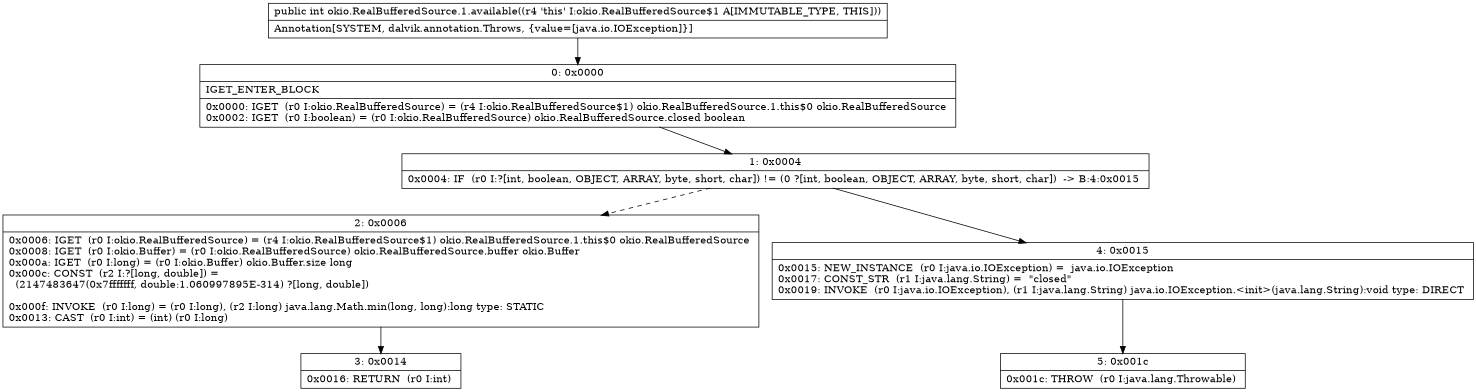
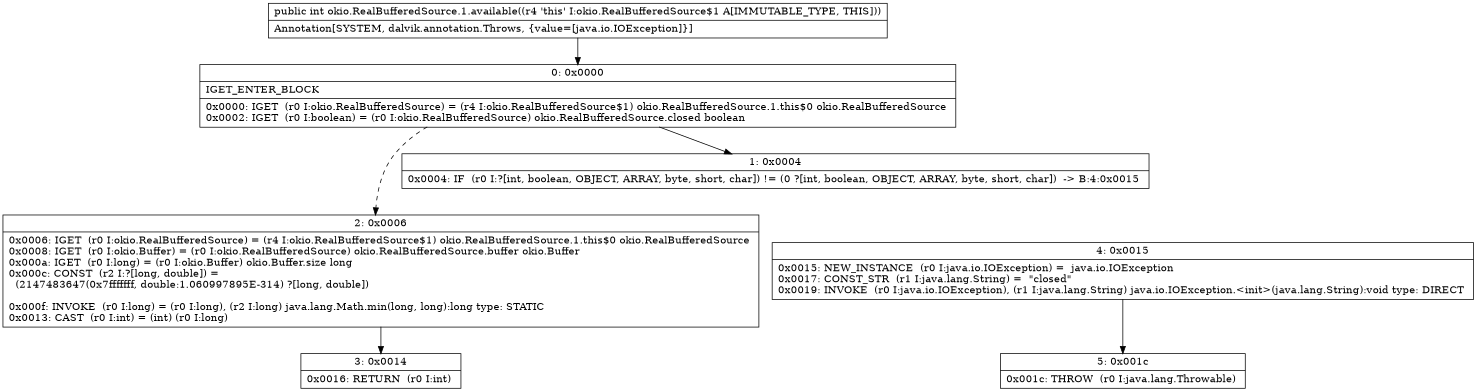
(659, 201) -> (390, 160)
(926, 214) -> none
